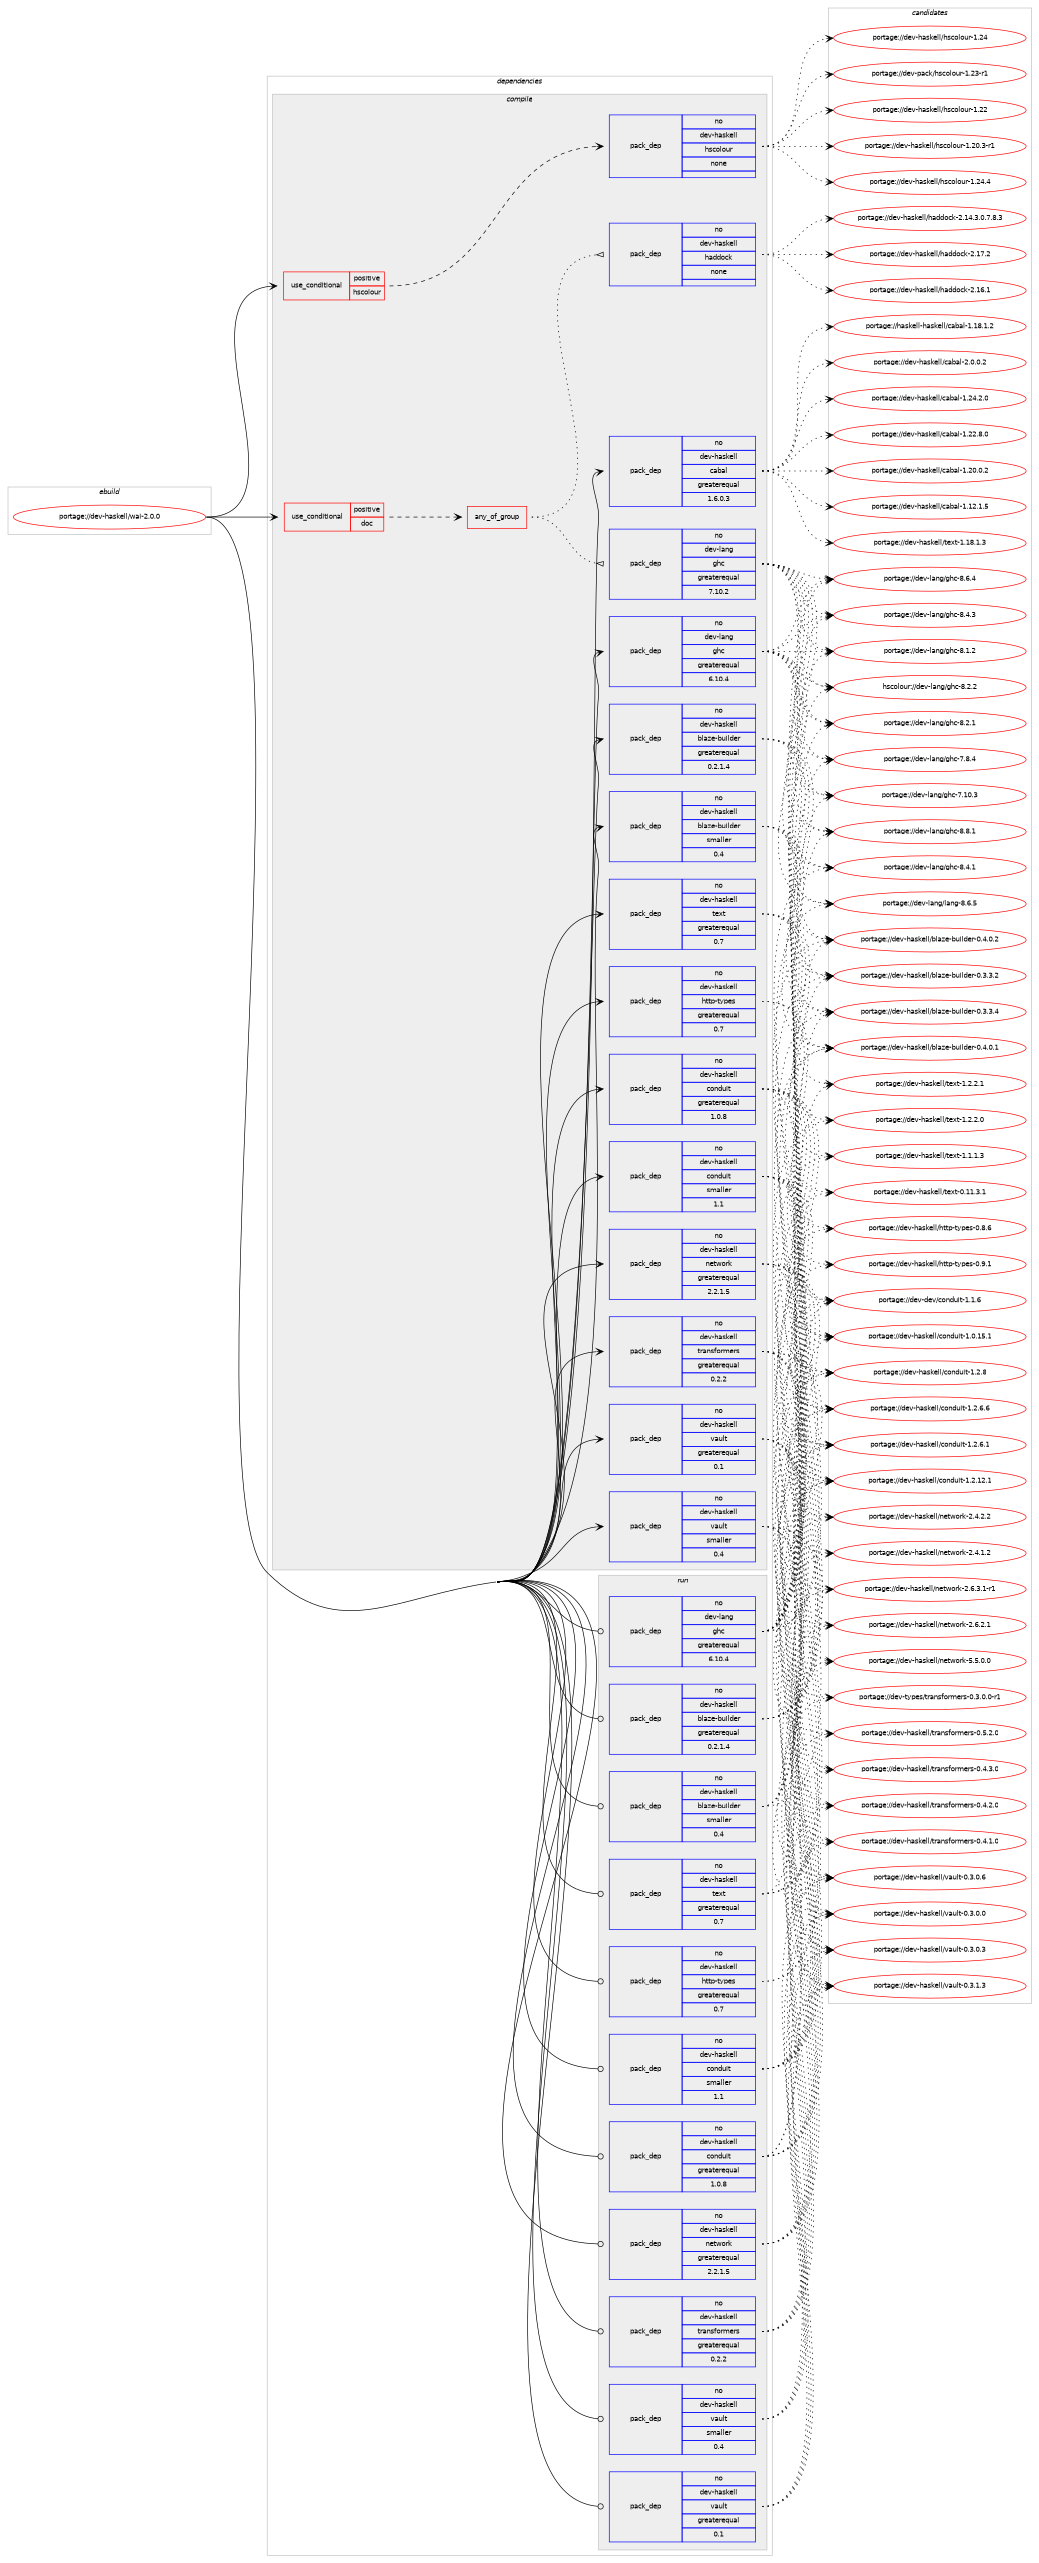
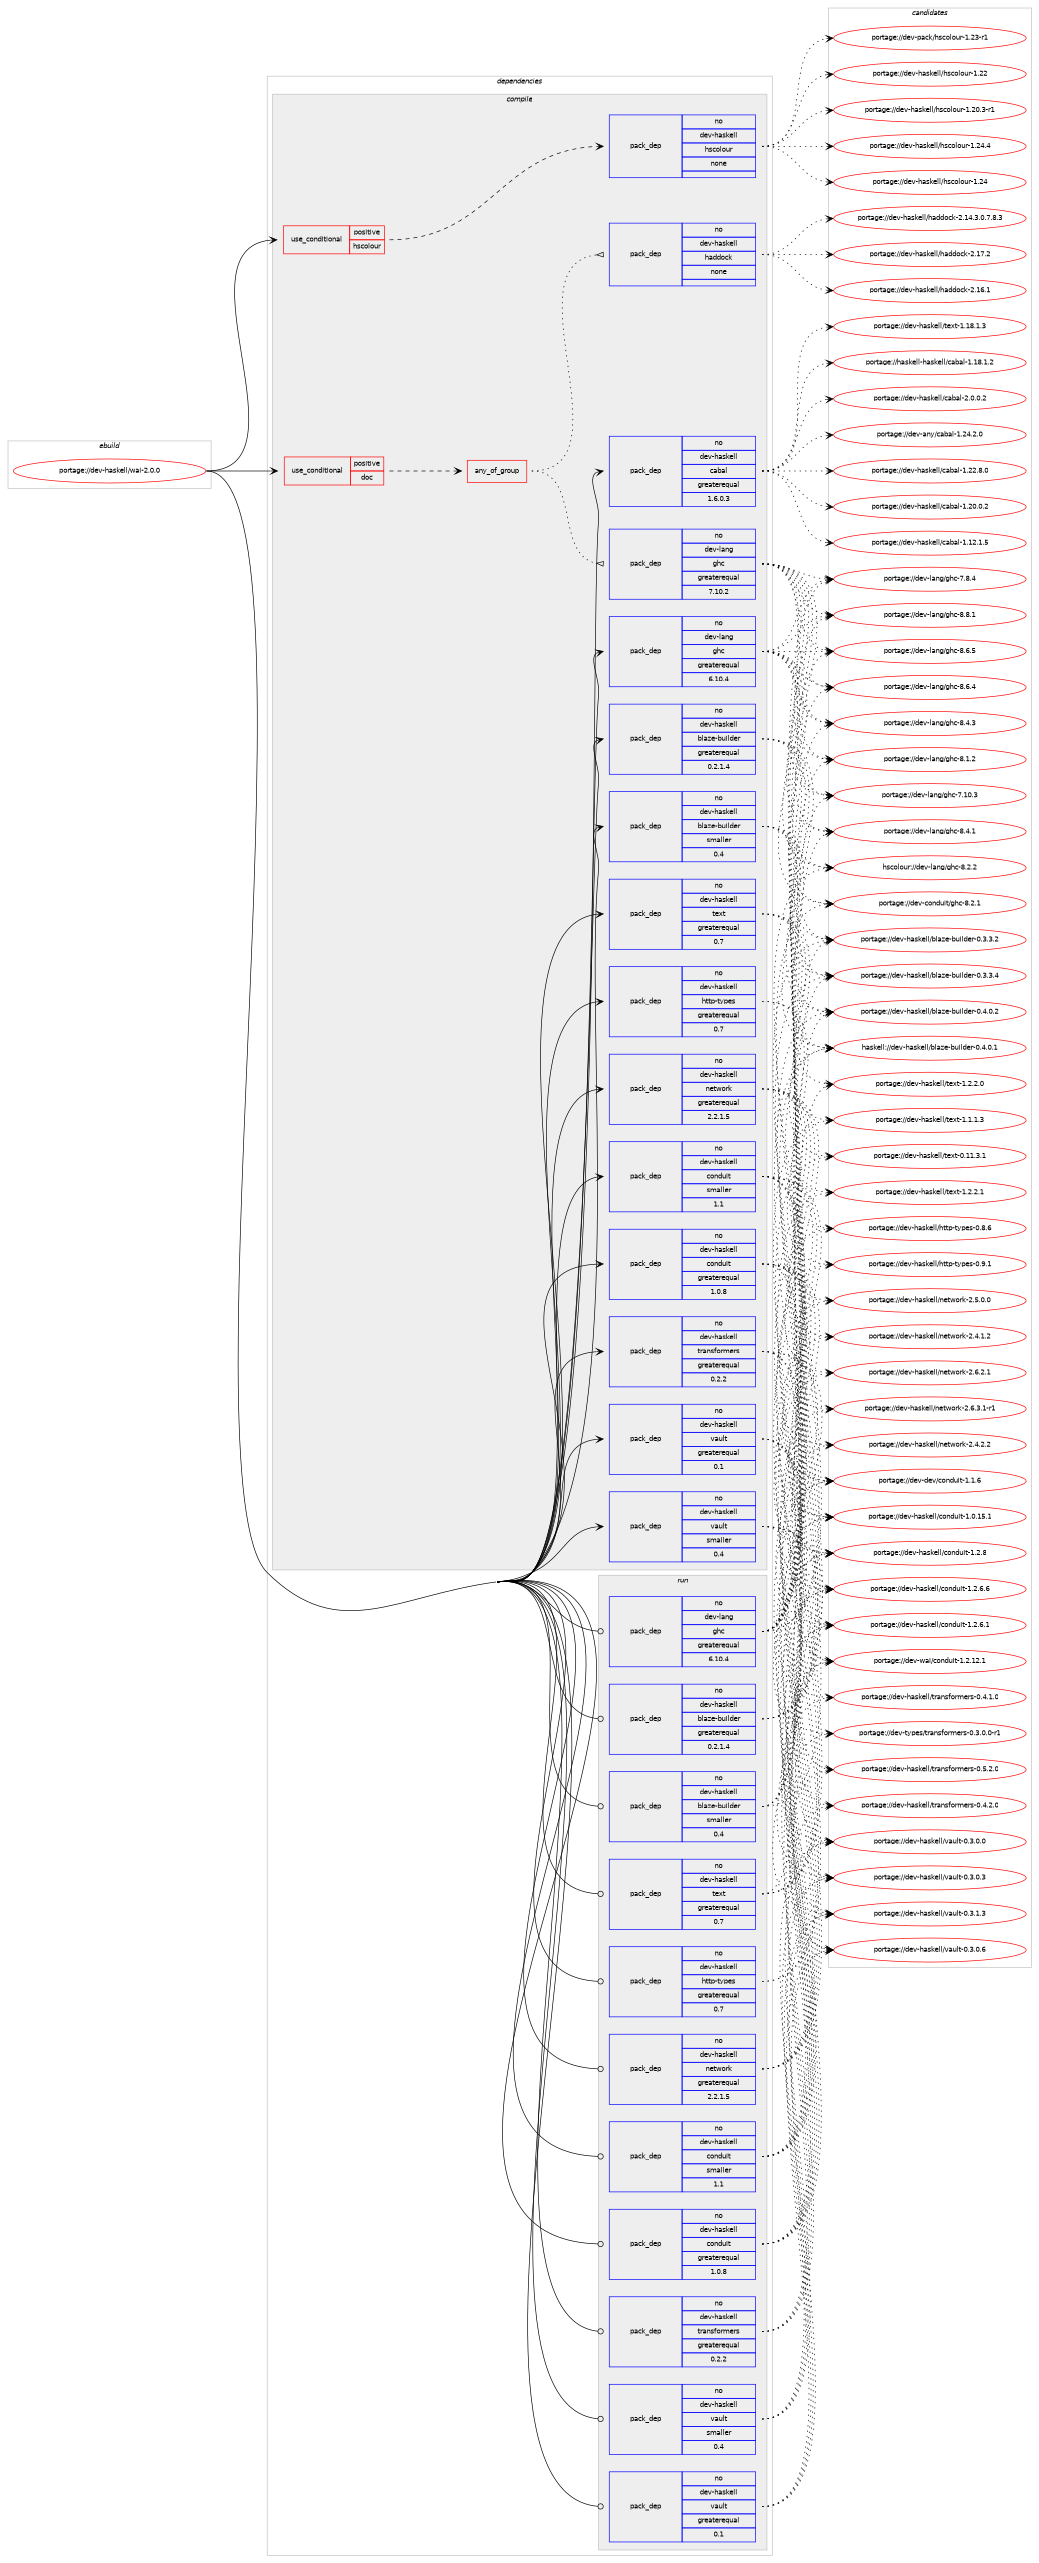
(930, 399) -> (930, 435)
(930, 724) -> (930, 904)
(930, 904) -> (930, 651)
(930, 1048) -> (930, 1048)
(930, 1481) -> (930, 1661)
(930, 1661) -> (930, 1301)
(930, 1770) -> none
